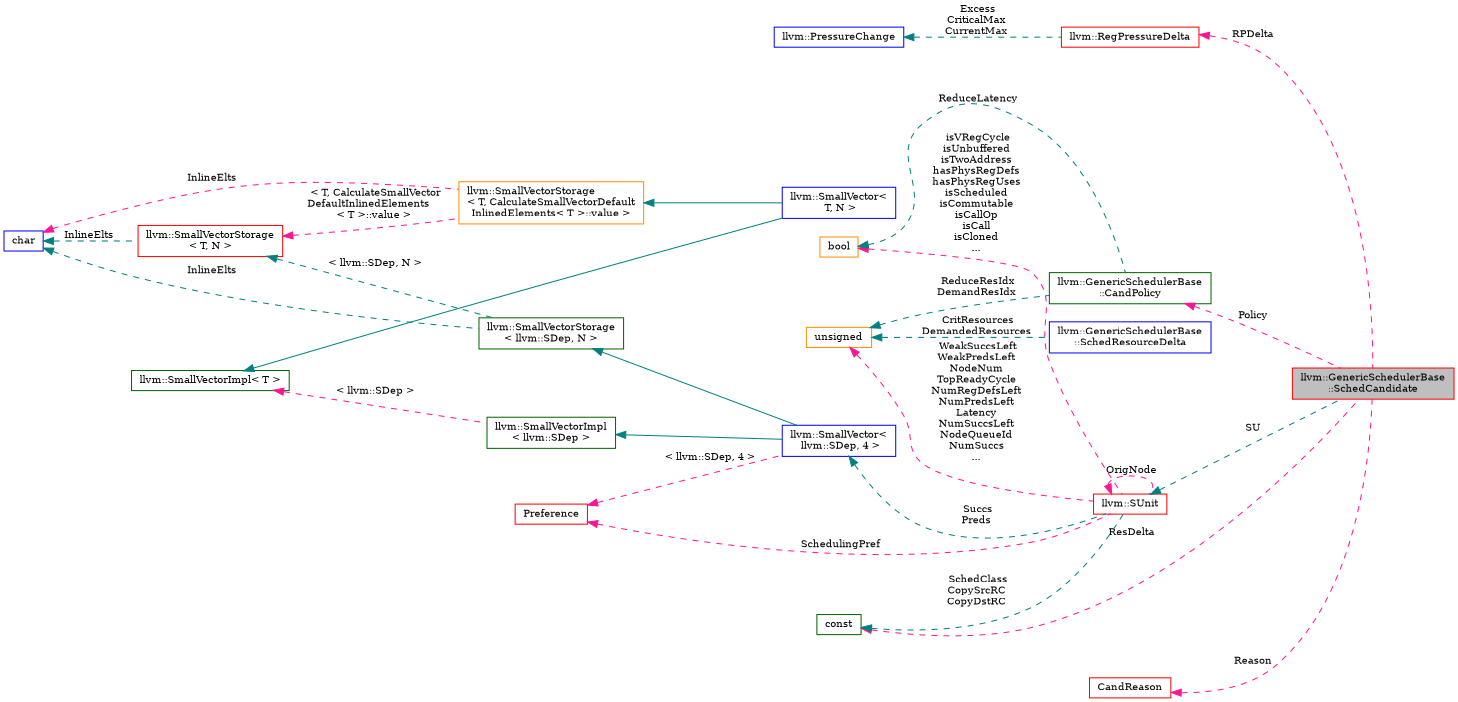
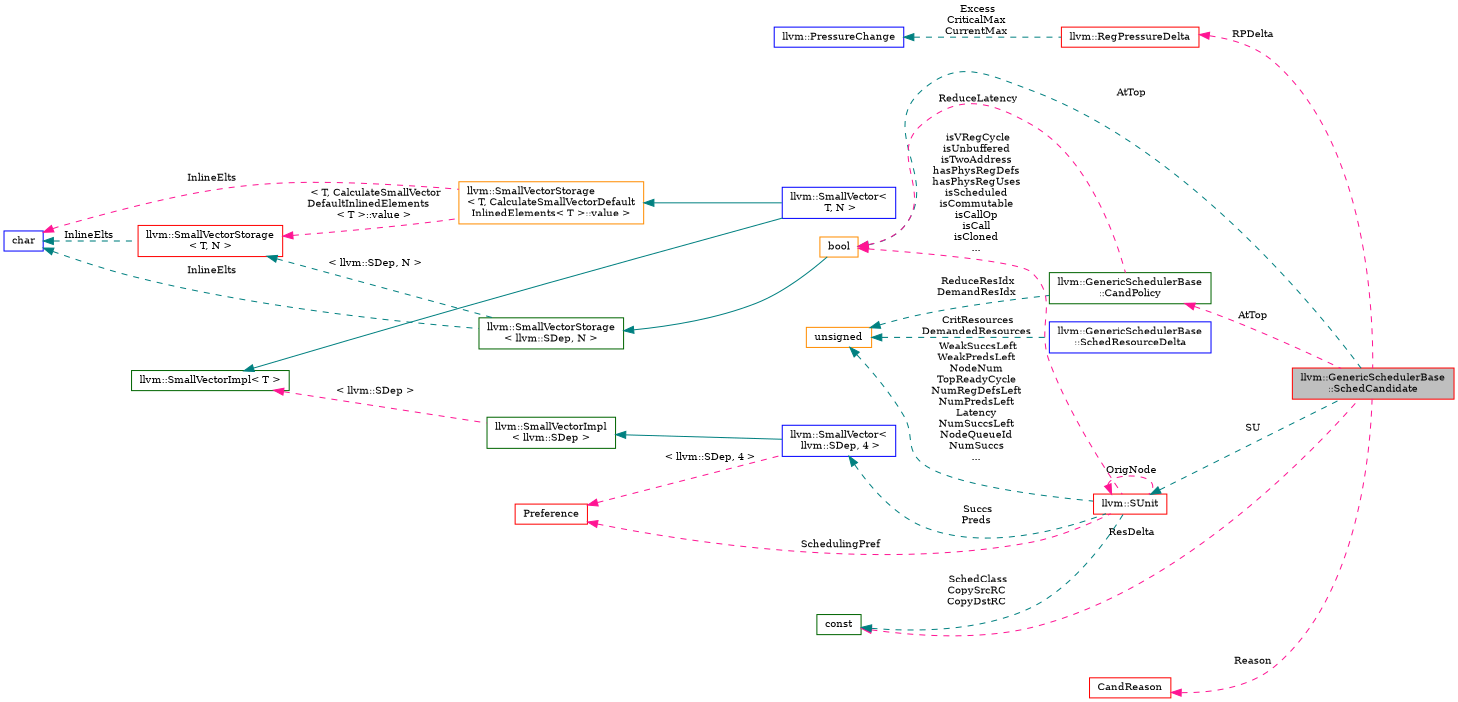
(991, 107) -> (991, 107)
none -> (1092, 119)
(1252, 316) -> (1252, 316)
(700, 389) -> (737, 310)
(943, 474) -> (943, 474)
